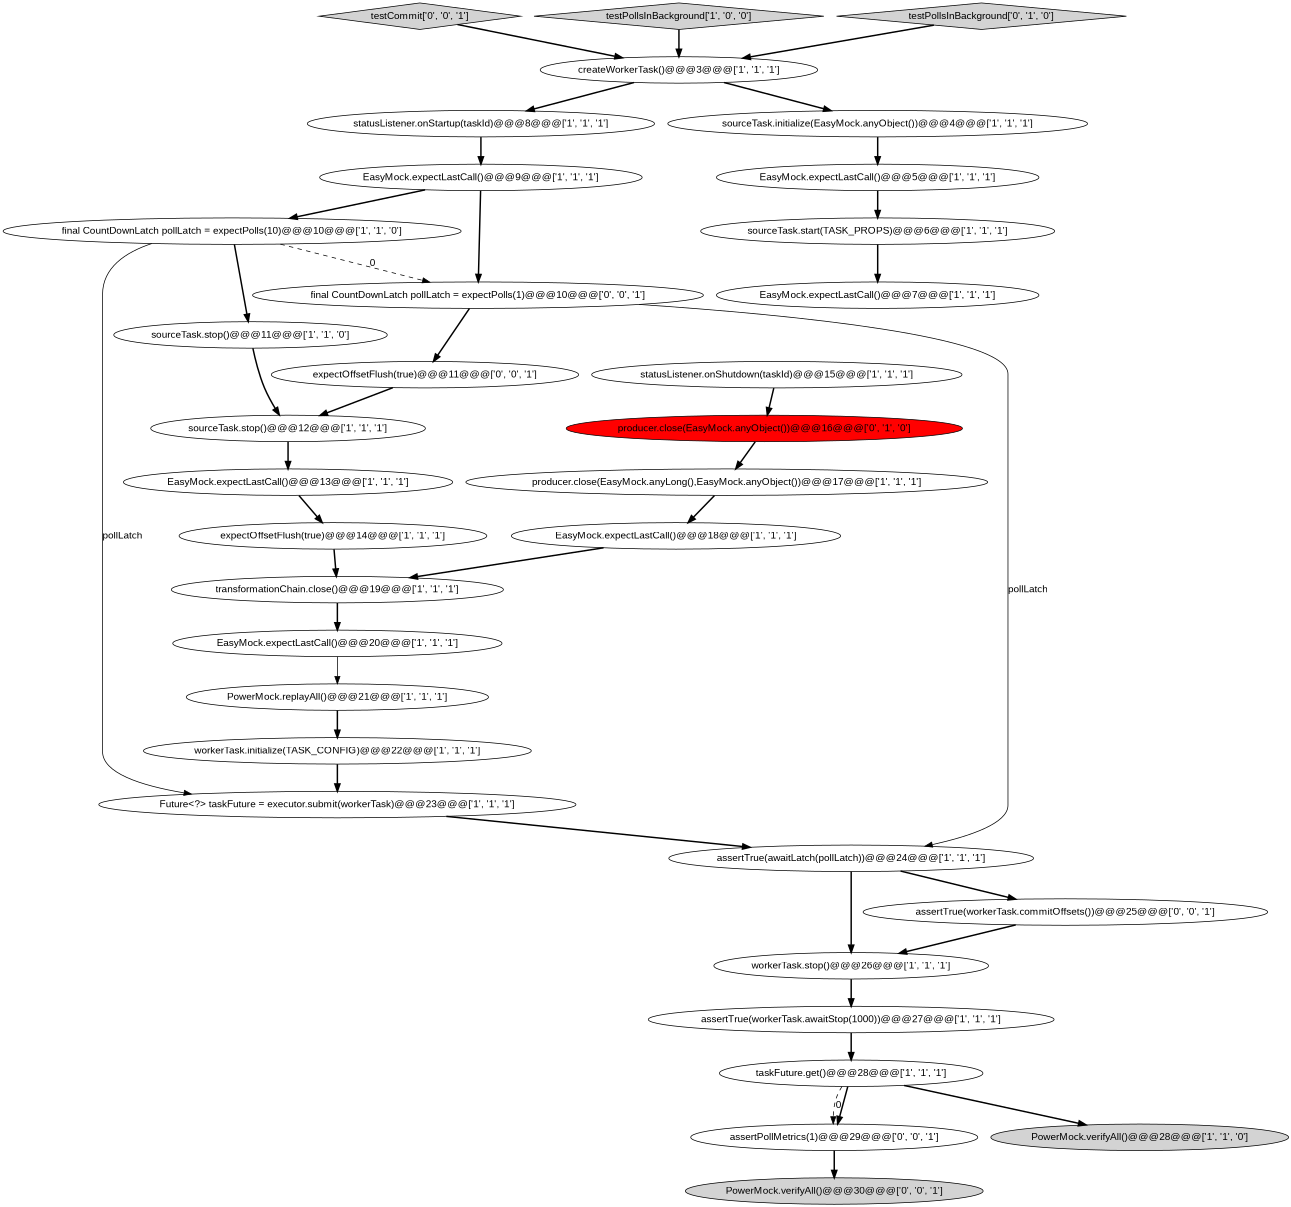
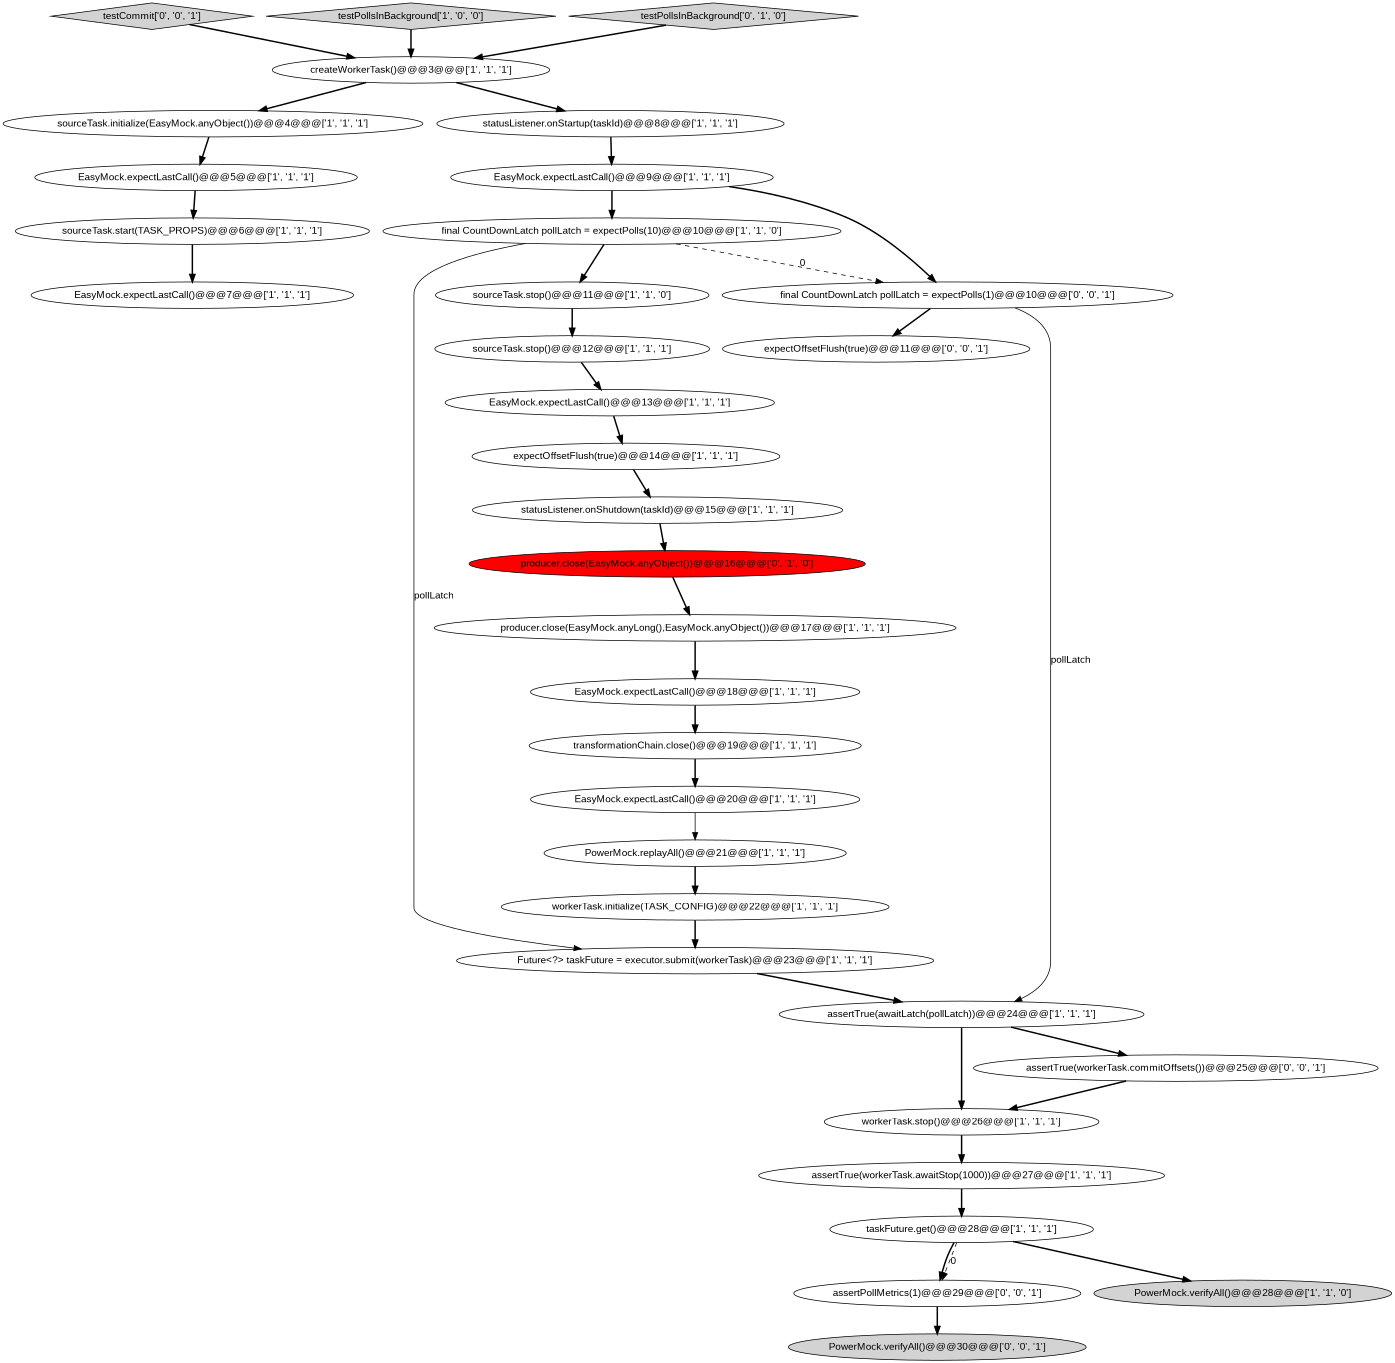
(360, 400) -> none
(335, 559) -> (640, 480)
